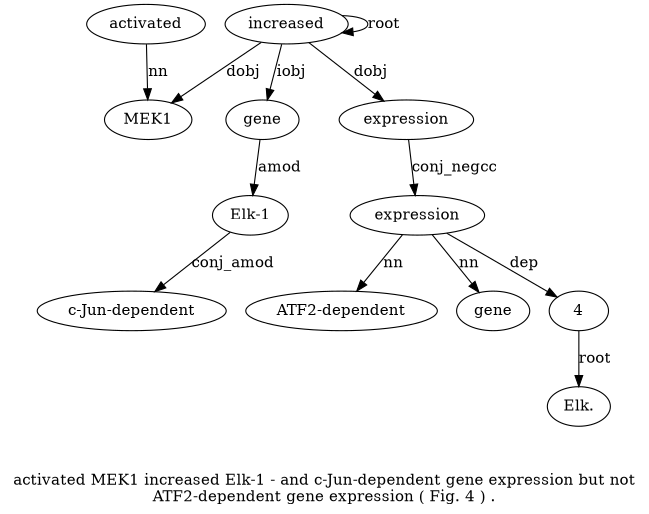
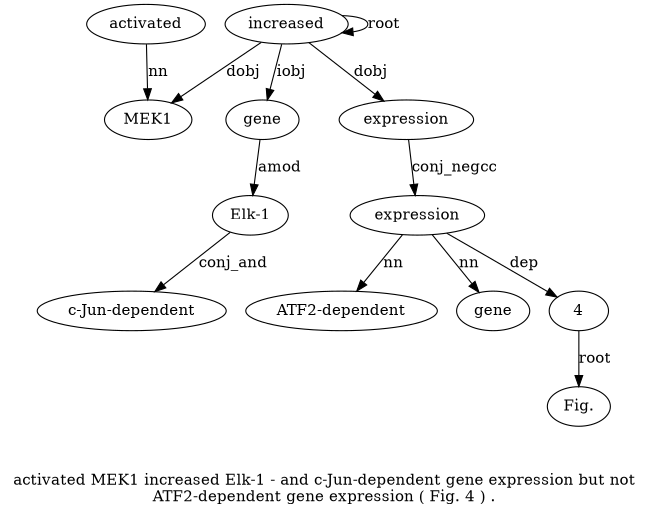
(233, 263) -> (233, 263)
(579, 406) -> (579, 406)
